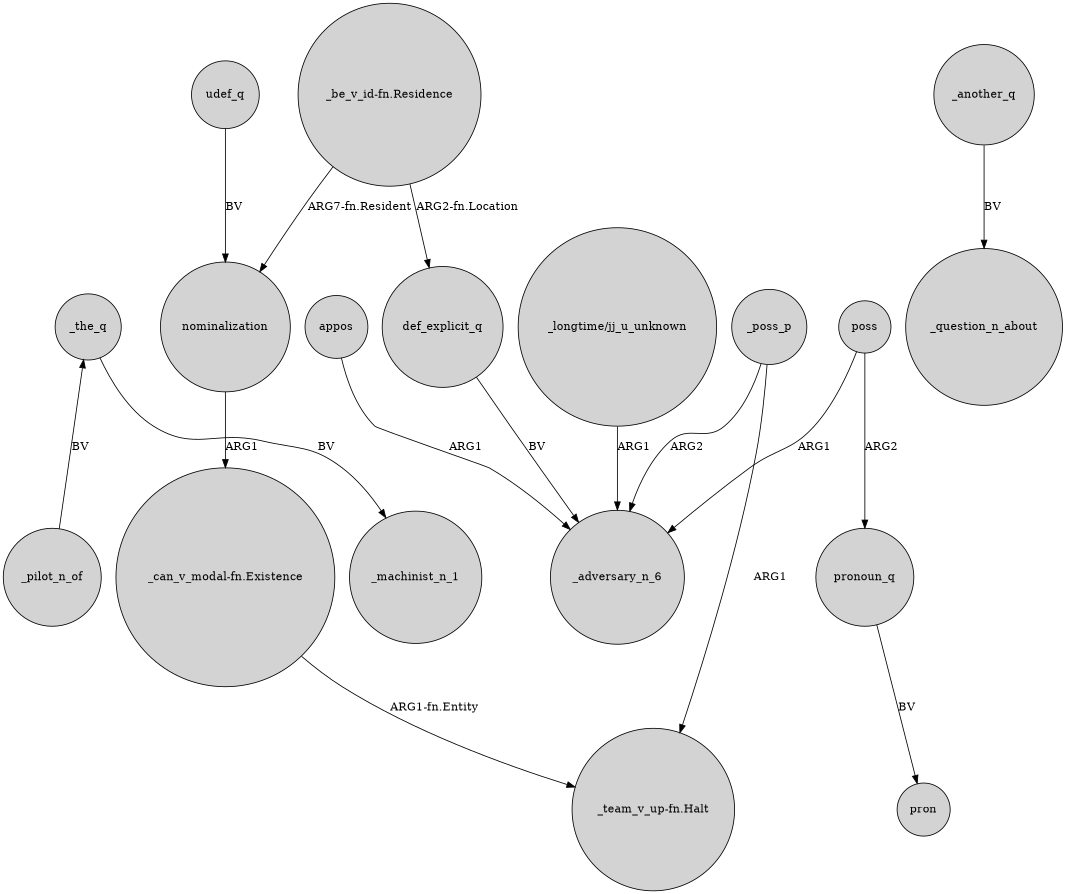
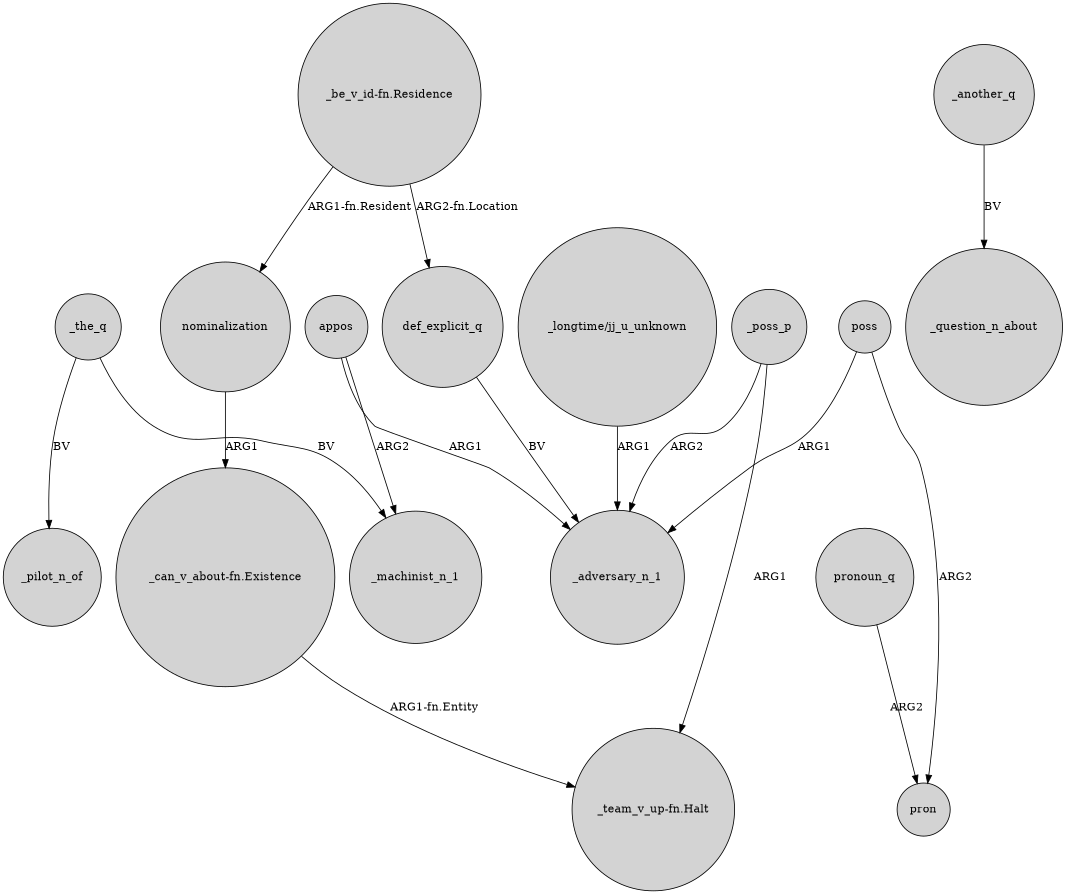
(225, 95) -> none
(360, 207) -> (360, 207)
none -> (370, 432)
(865, 436) -> (936, 558)
(71, 448) -> (54, 437)
(225, 577) -> (225, 577)
(617, 577) -> (617, 577)
(907, 708) -> (907, 708)
